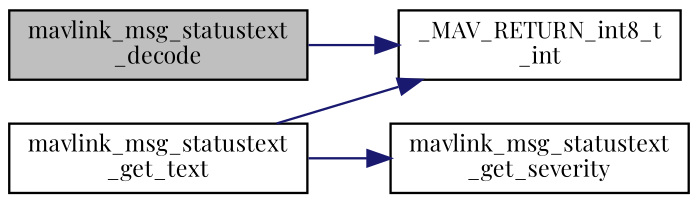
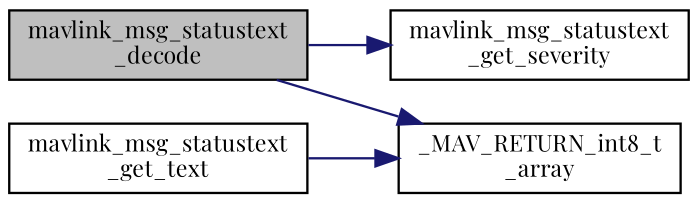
(540, 45) -> (540, 158)
(338, 158) -> (338, 45)
